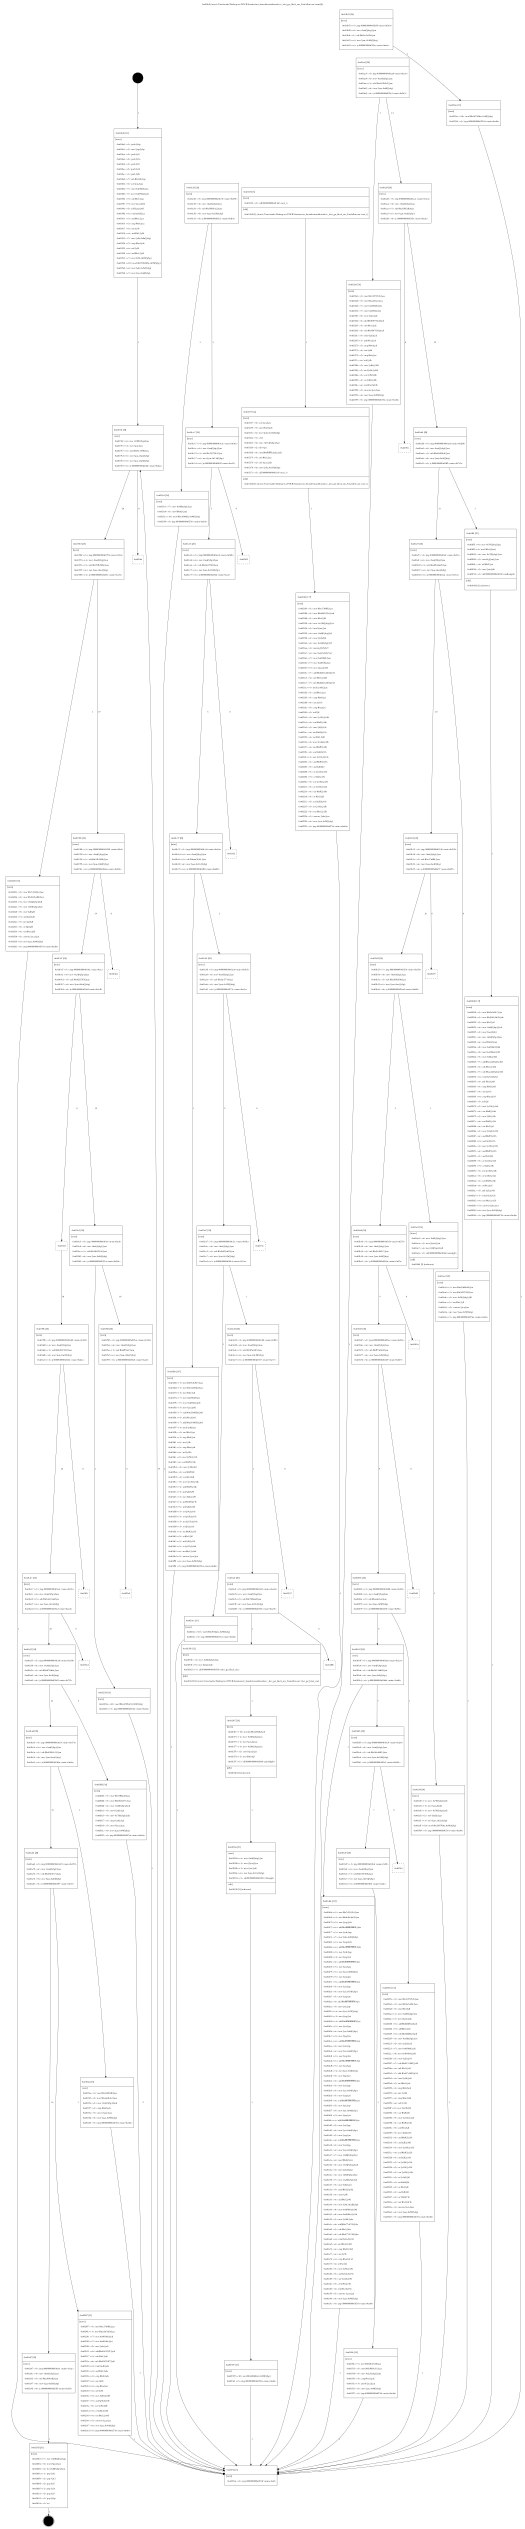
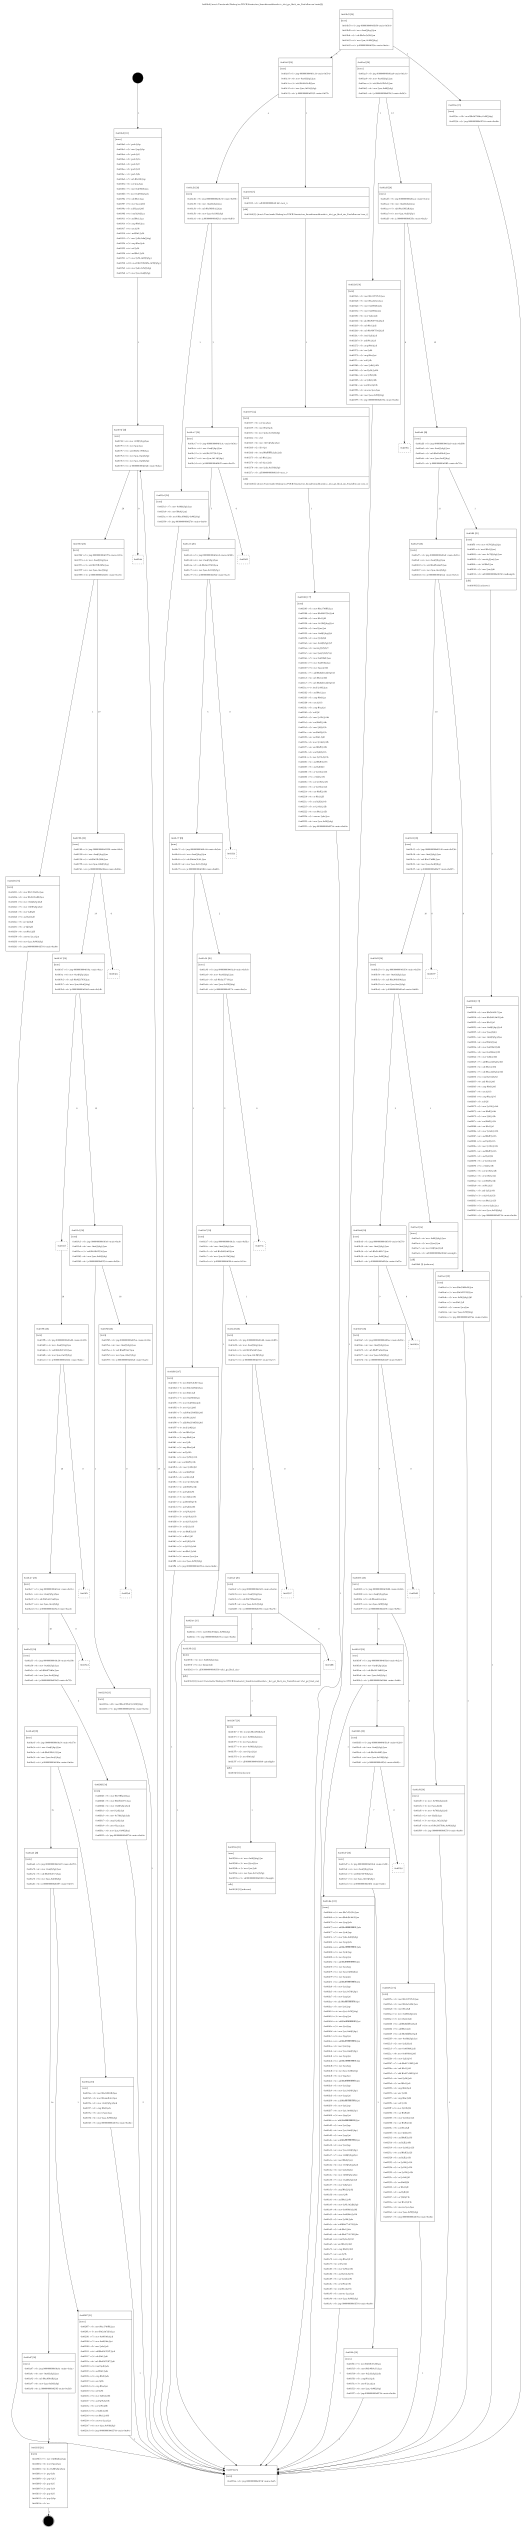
none -> (305, 78)
(50, 1705) -> none
(251, 2373) -> none
